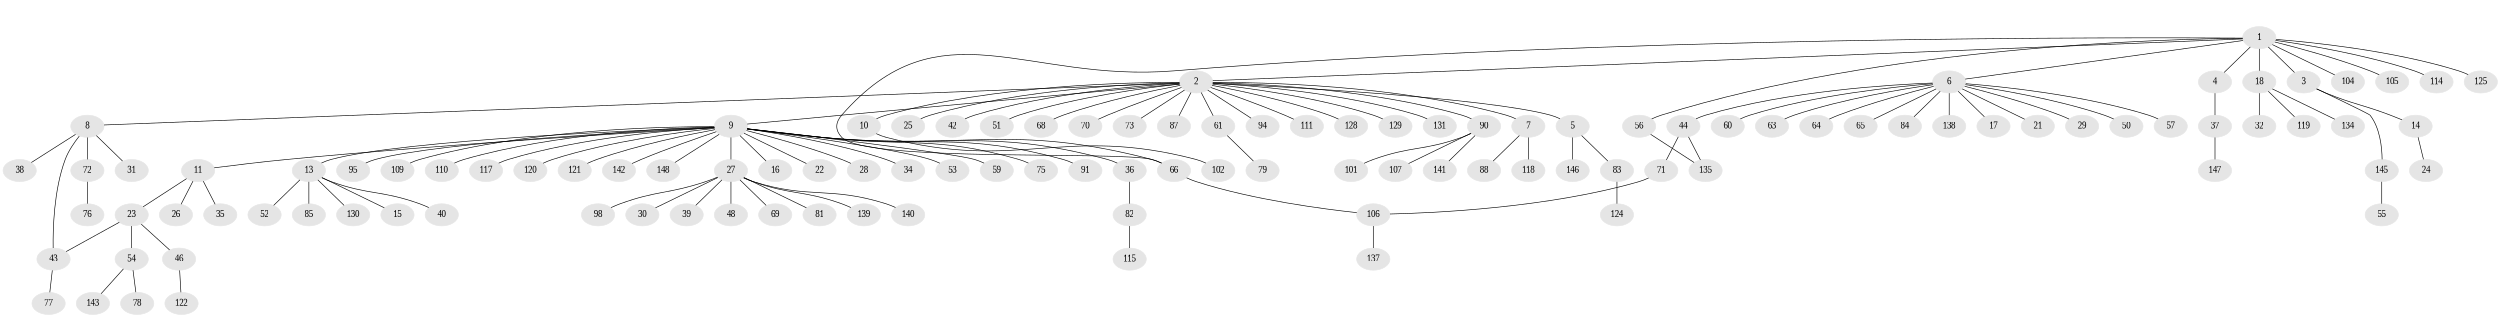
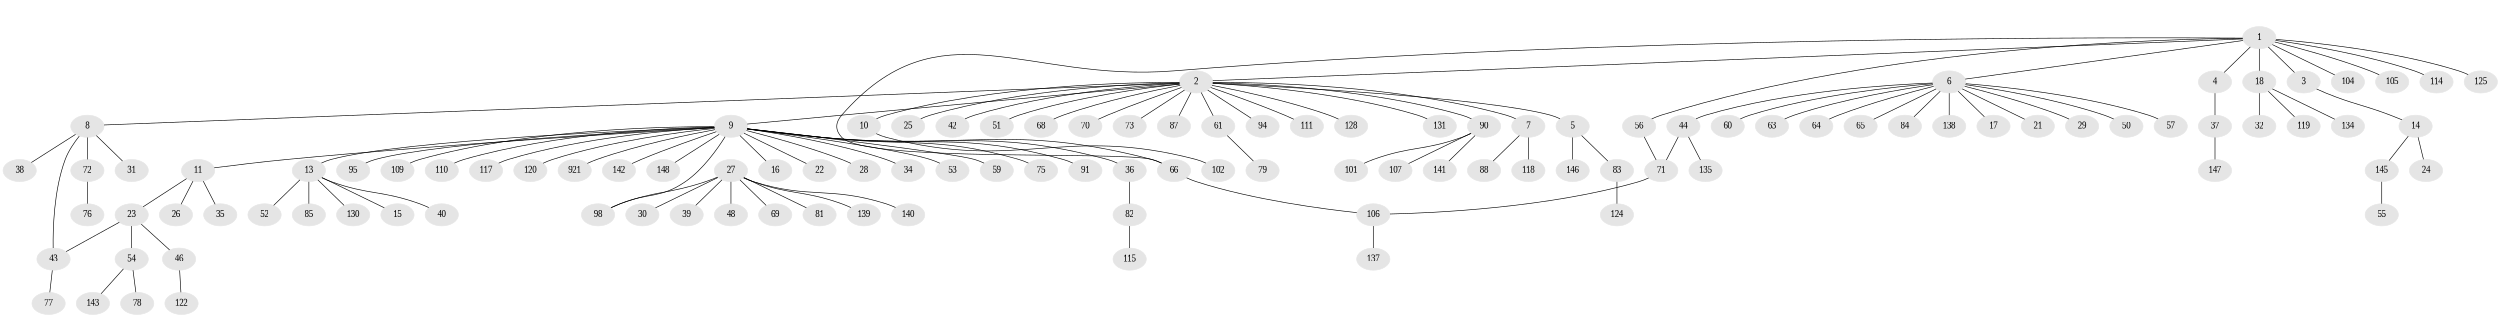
(2364, 112) -> (2399, 148)
(1395, 126) -> none
(1669, 146) -> (1650, 148)
(731, 148) -> (680, 185)
(575, 171) -> (575, 171)
